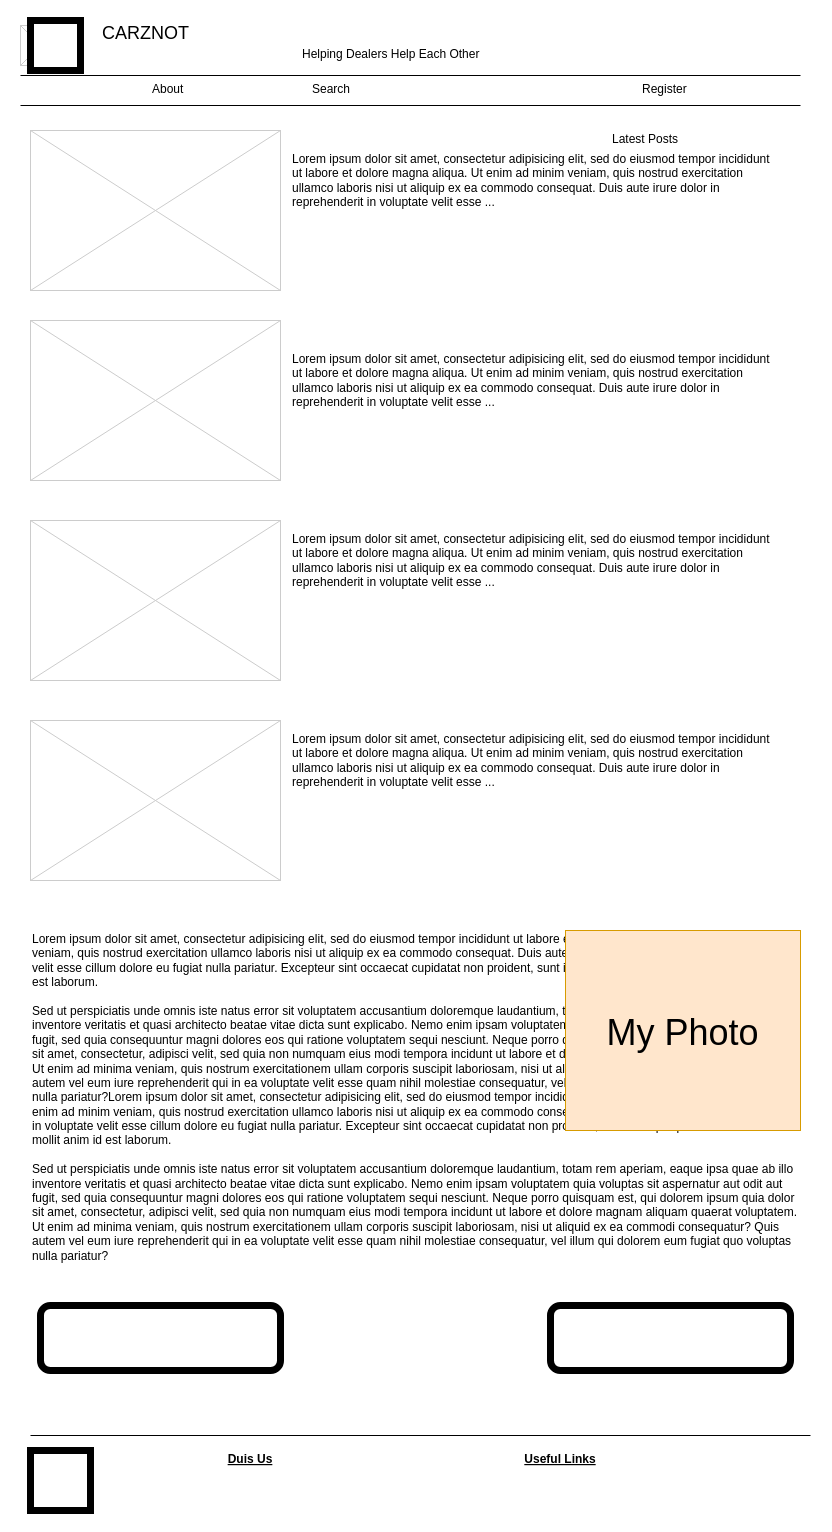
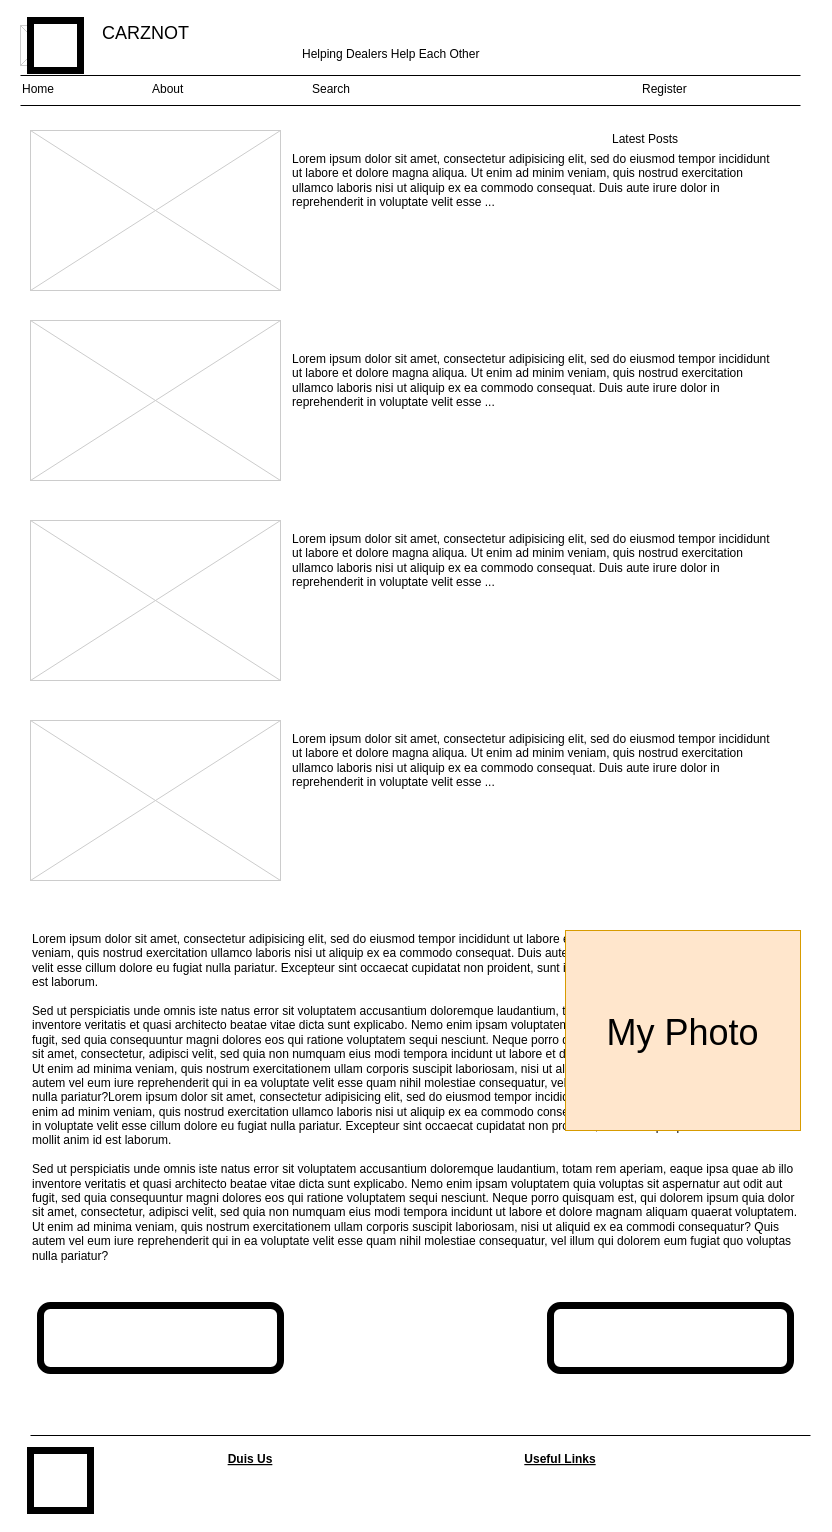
none -> (36, 91)
